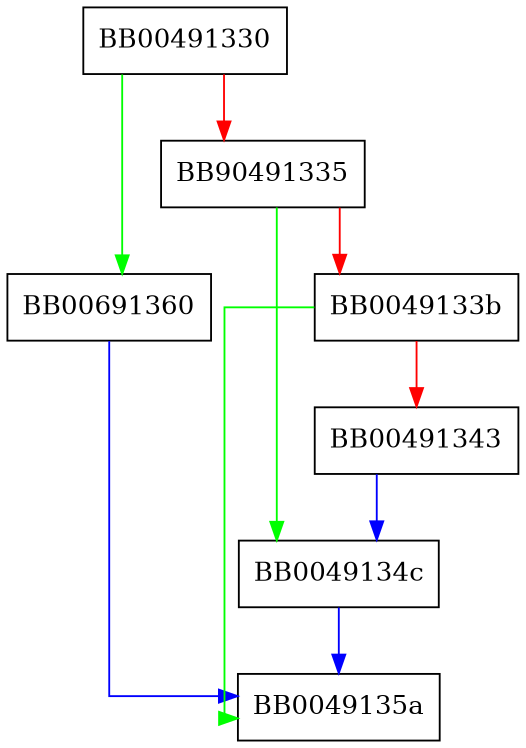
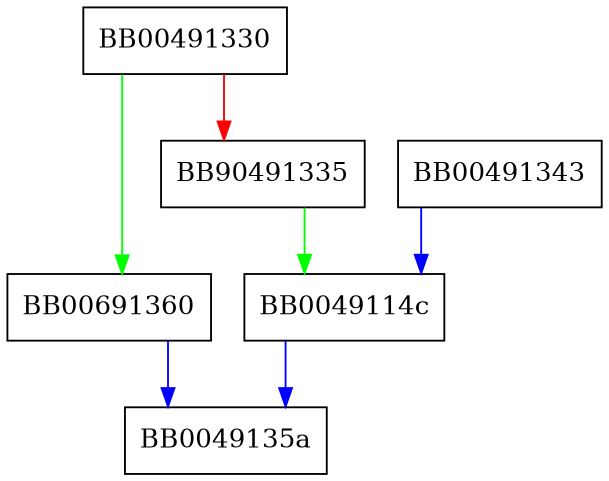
(417, 307) -> none
(339, 574) -> (344, 307)
